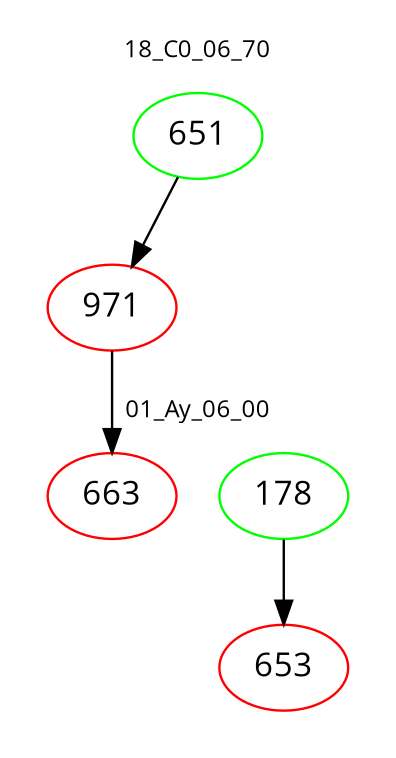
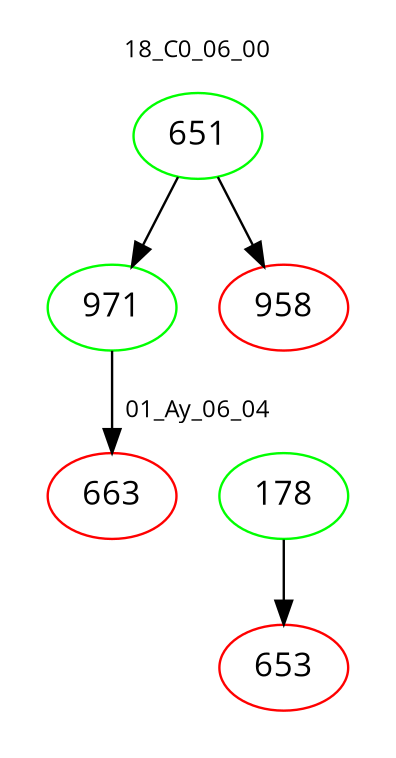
(198, 51) -> (198, 51)
(112, 308) -> (112, 308)
none -> (284, 308)
(198, 411) -> (198, 411)
